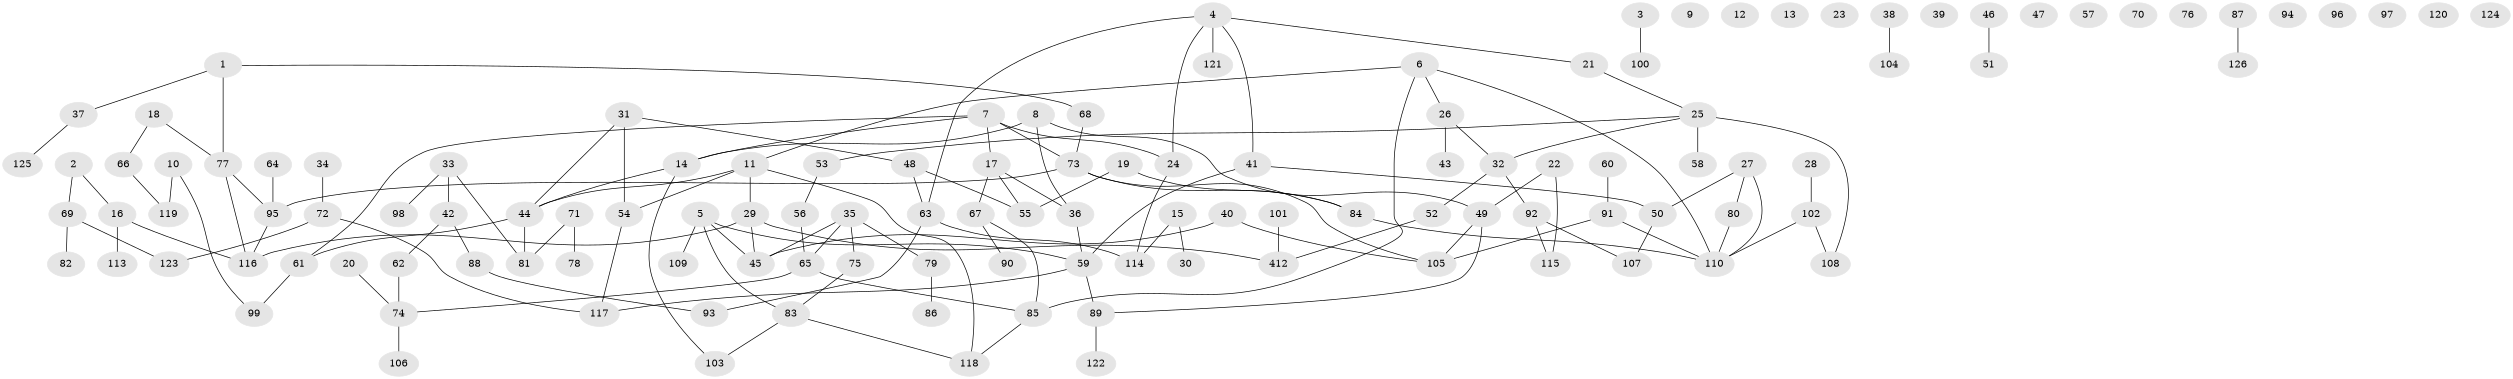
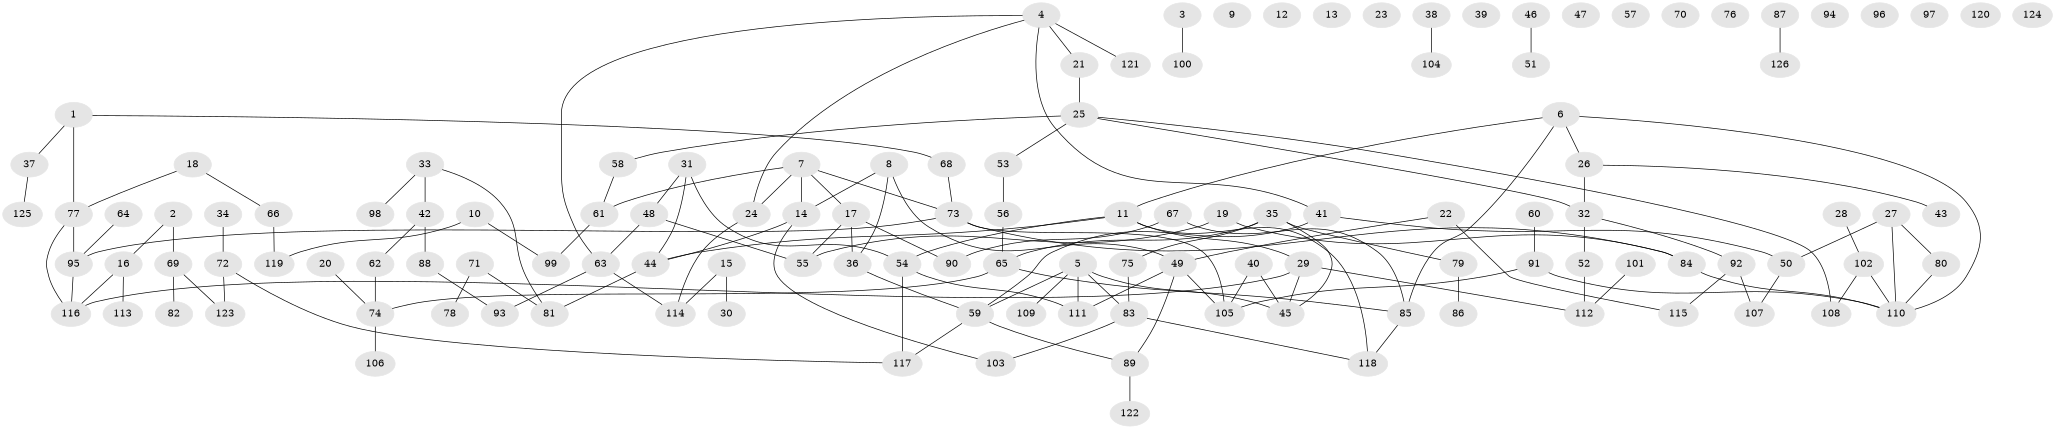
(984, 190) -> (909, 243)
(444, 232) -> (609, 189)
(1279, 264) -> (1584, 314)
none -> (1078, 314)
